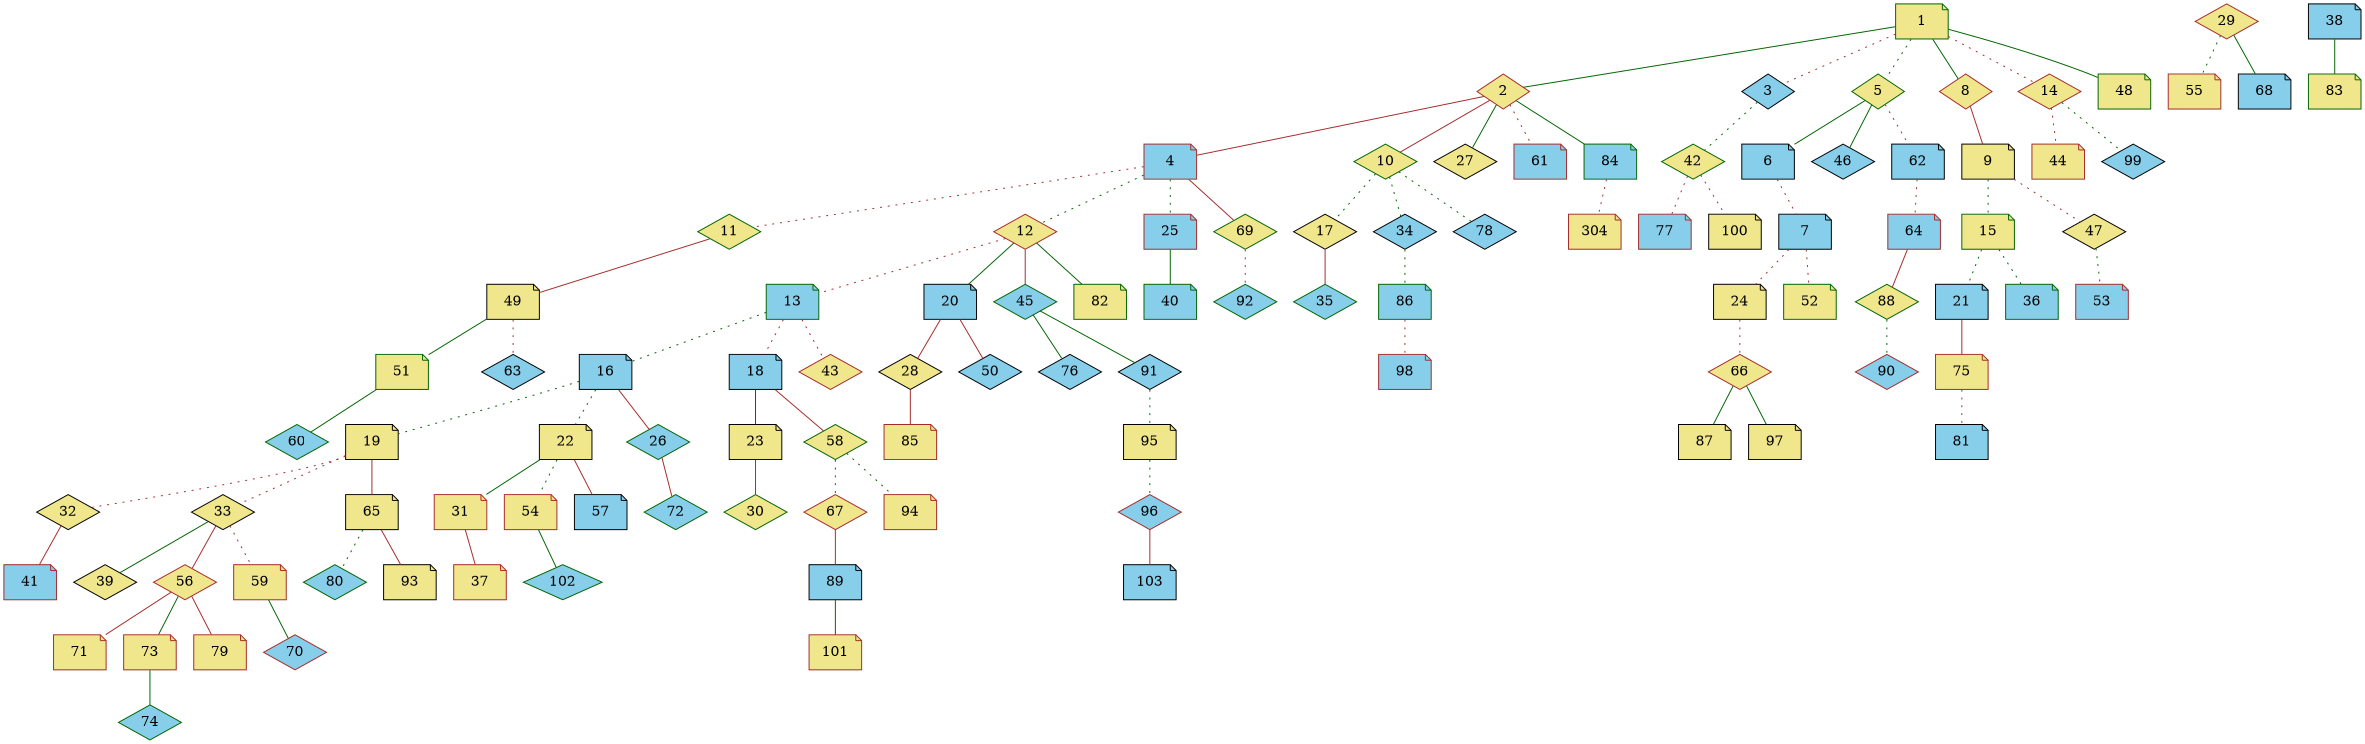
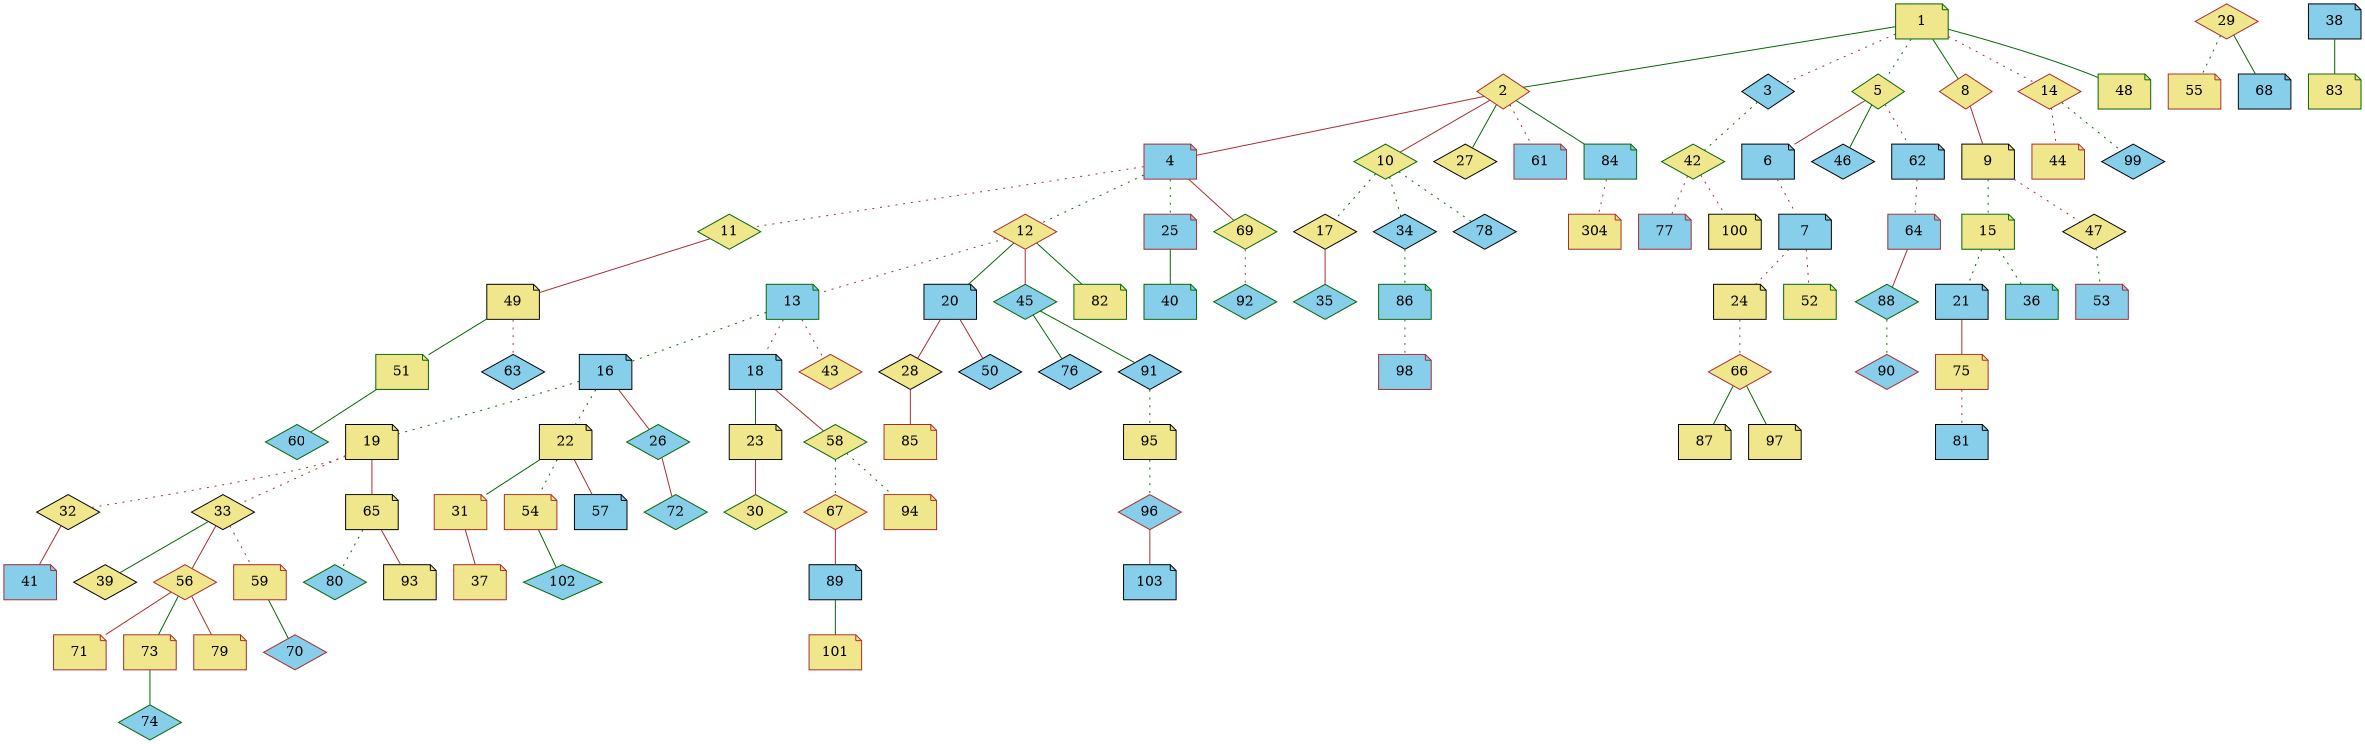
(1830, 122) -> (1830, 122)
(1887, 302) -> (1887, 302)
